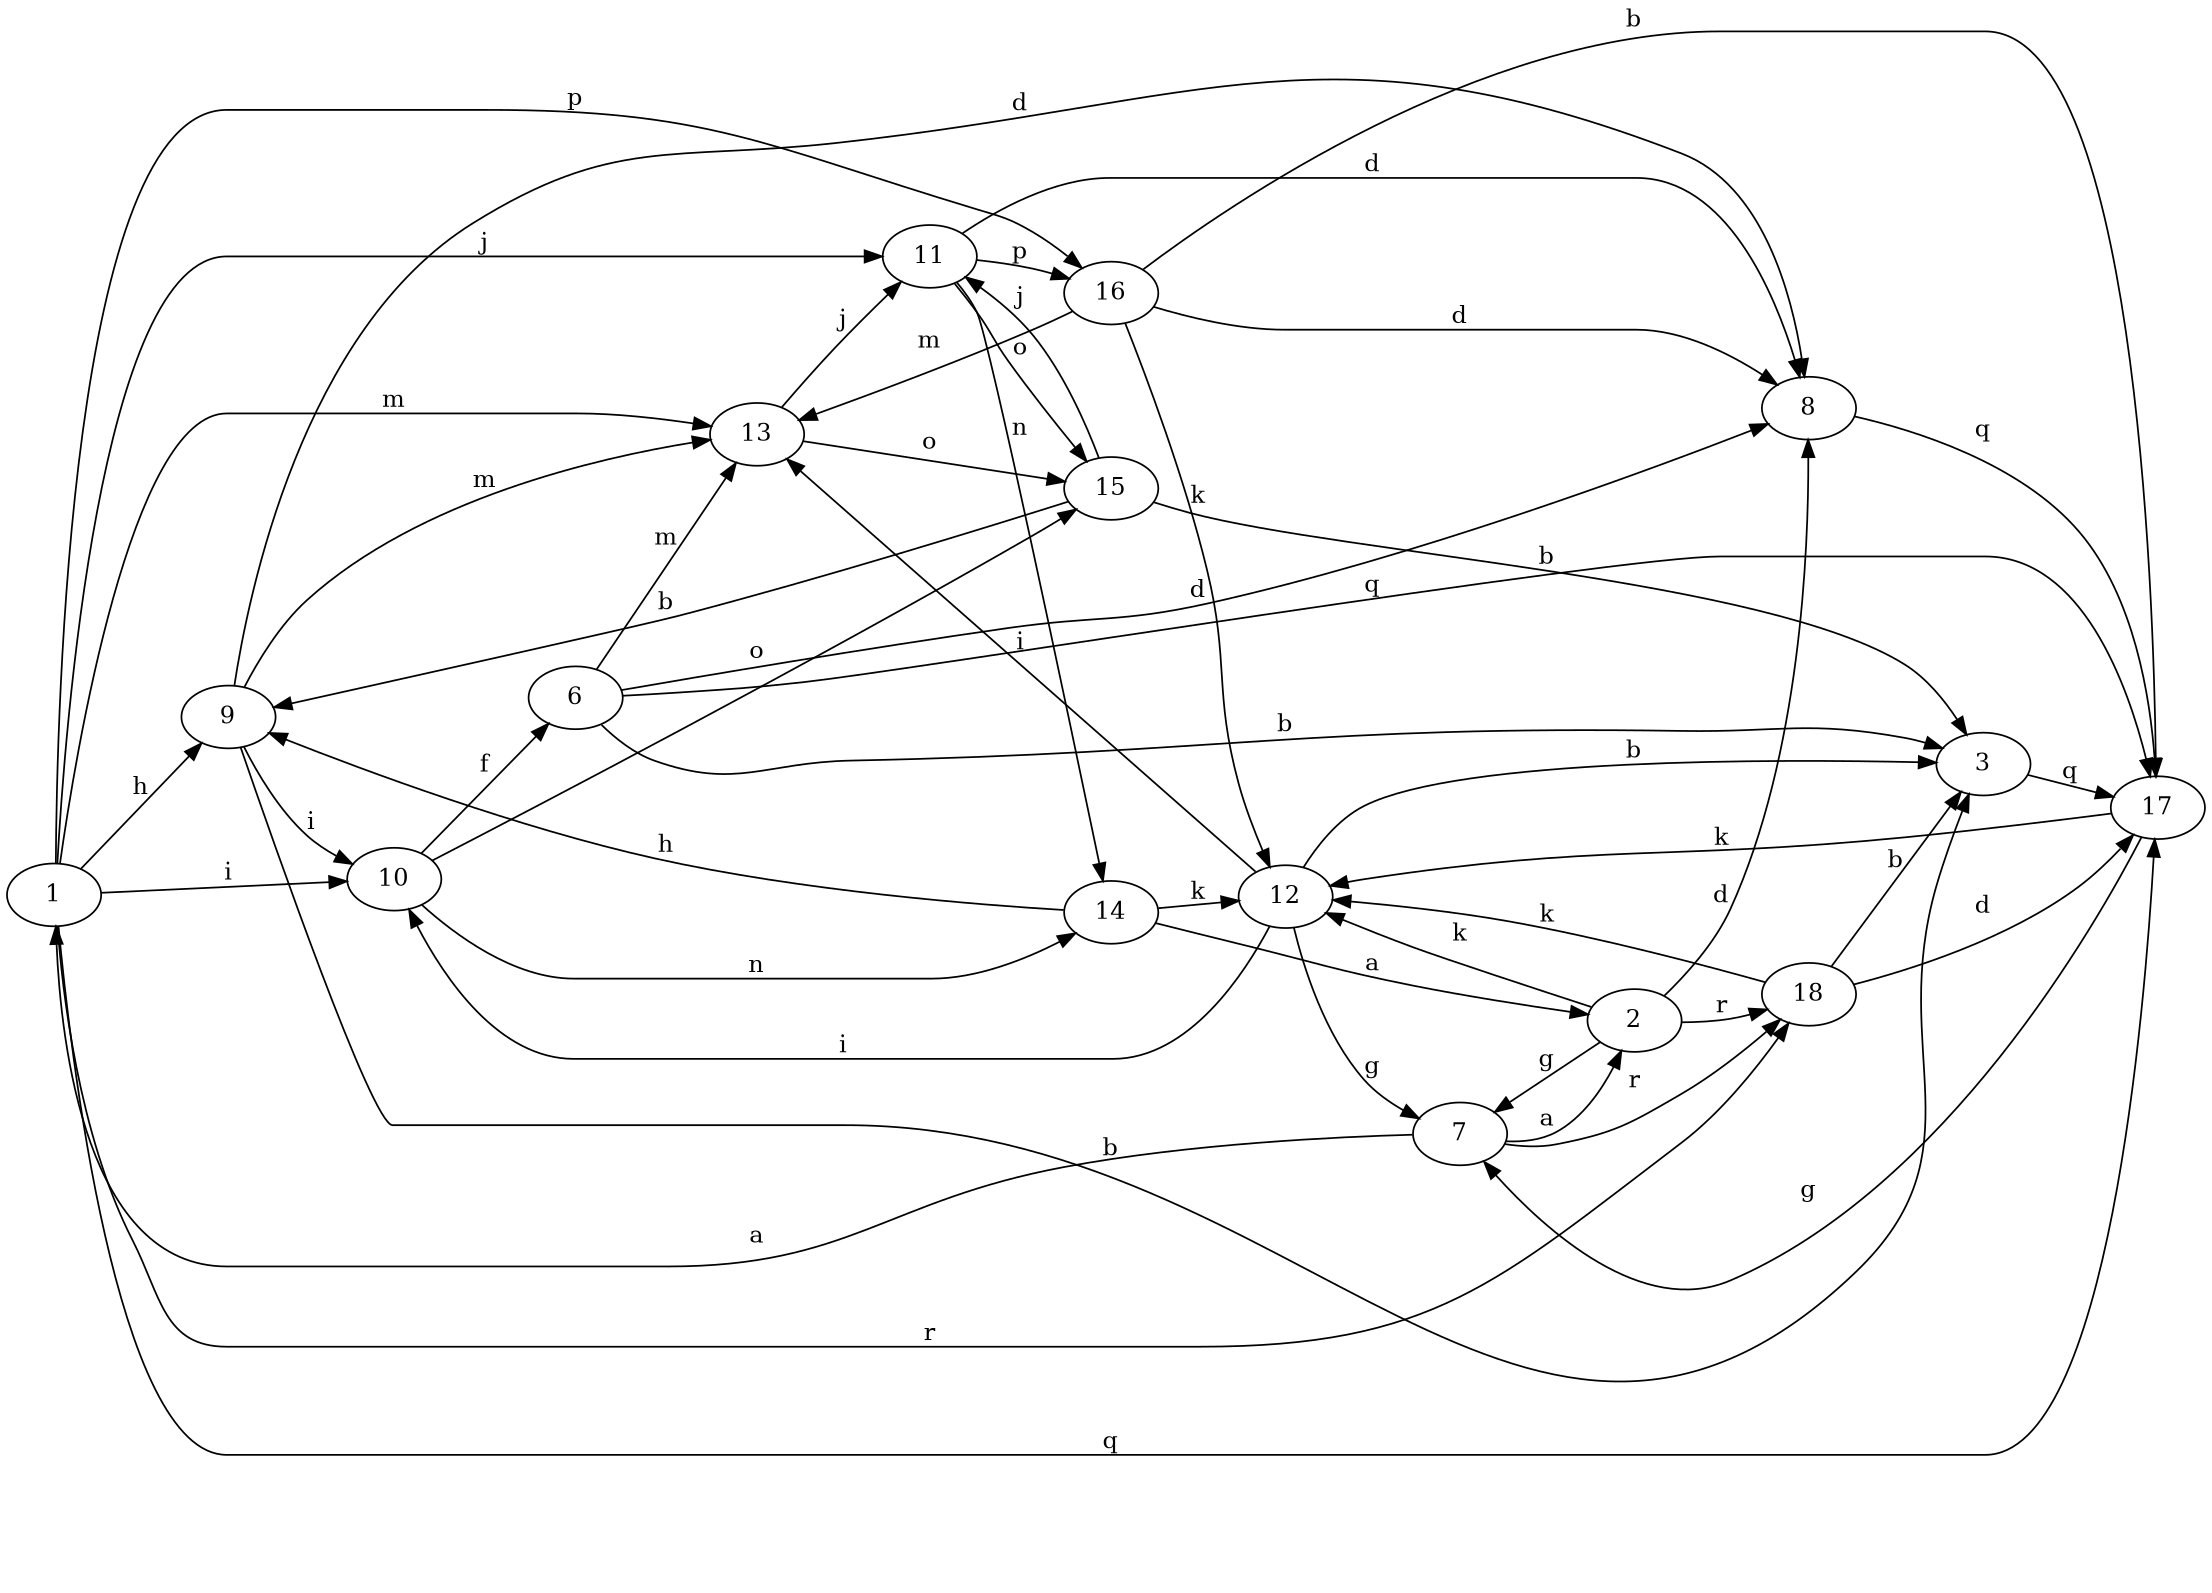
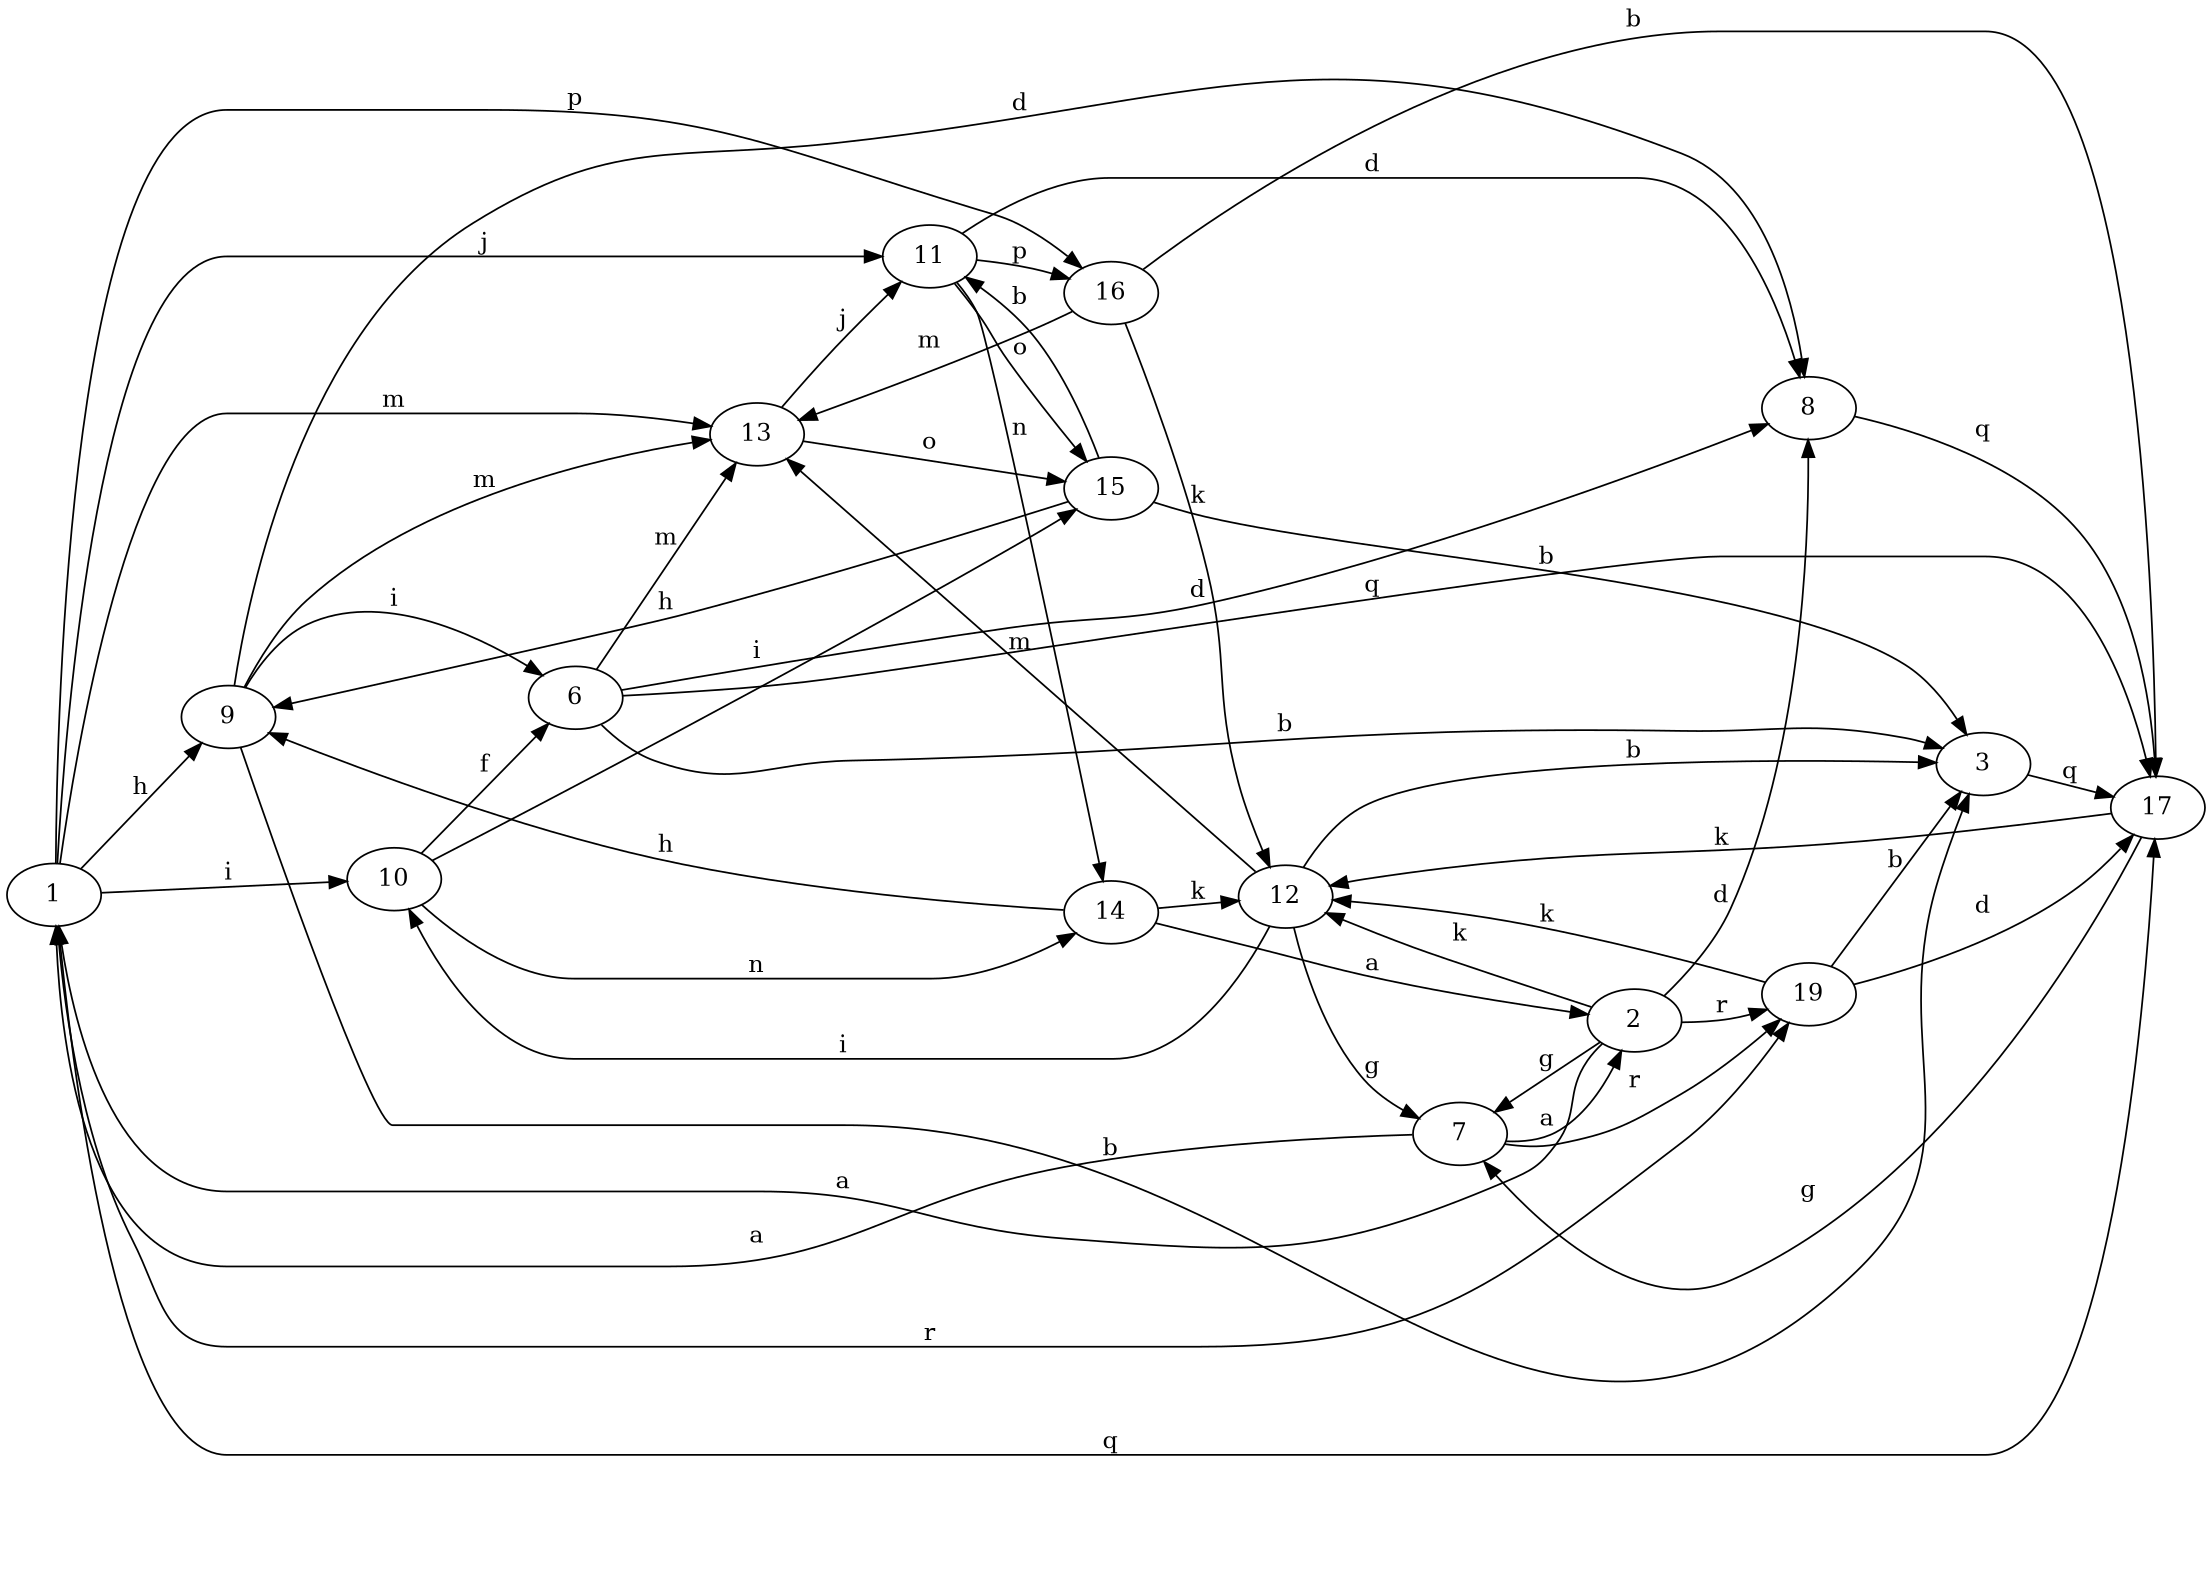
(1020, 297) -> (1020, 297)
(1462, 330) -> none
(666, 603) -> (666, 603)
(1020, 643) -> (1020, 643)
(757, 652) -> (757, 652)
(282, 808) -> (377, 613)
(1809, 994) -> (1809, 994)
none -> (801, 1193)
